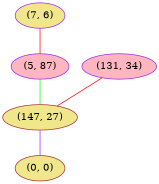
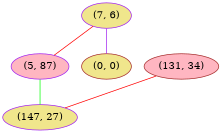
(119, 66) -> (181, 66)
(40, 117) -> (40, 117)
(40, 143) -> (107, 41)
